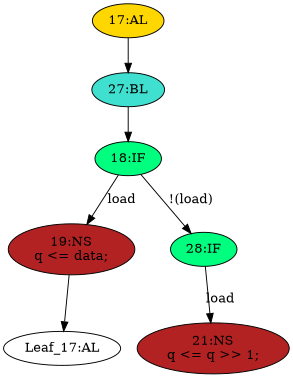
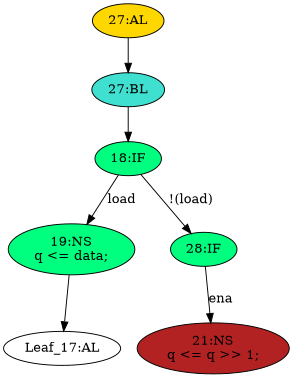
(128, 21) -> (128, 21)
(72, 249) -> (72, 249)
(221, 299) -> (221, 299)
